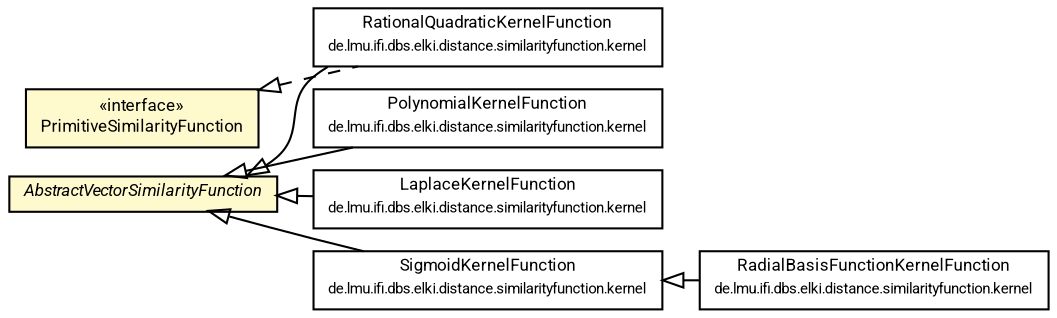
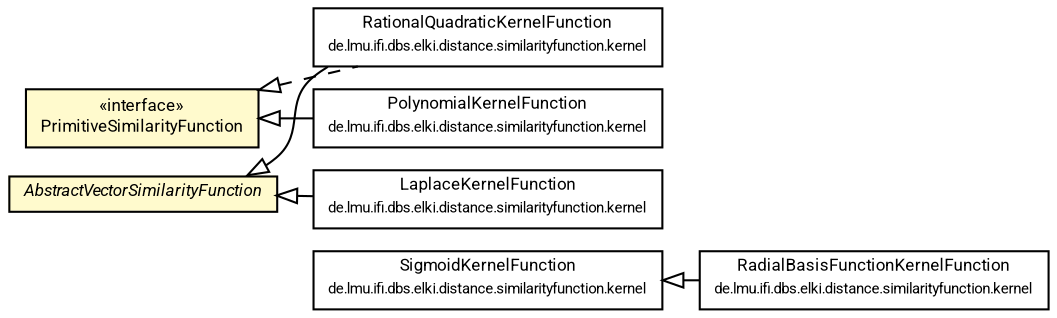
(299, 159) -> (296, 118)
(296, 234) -> none
